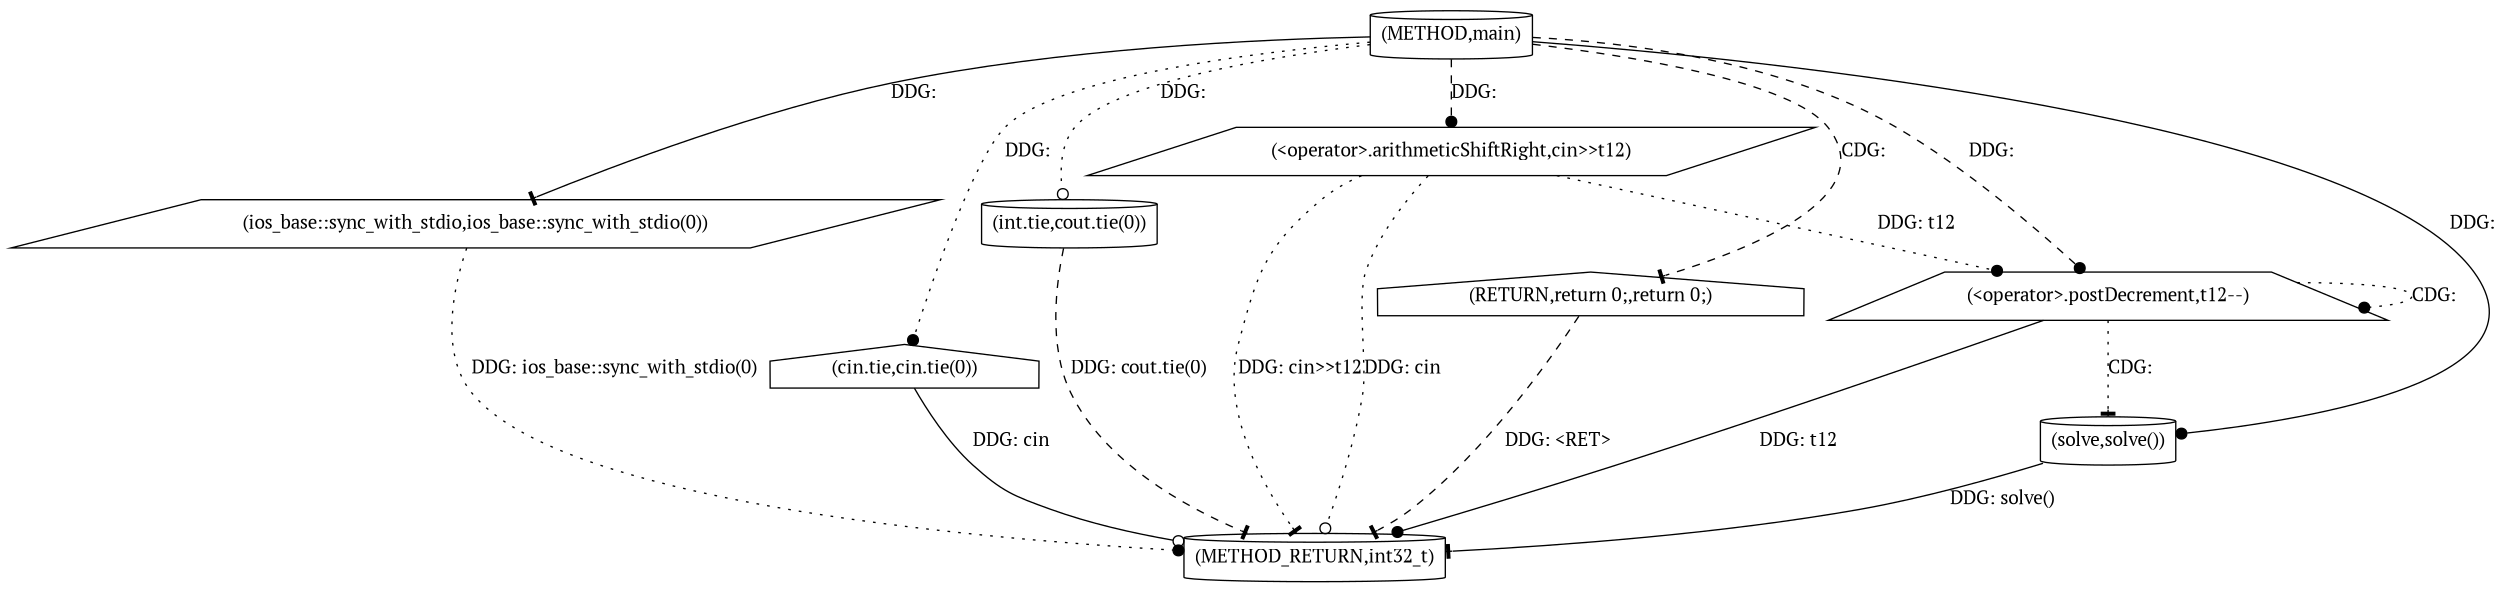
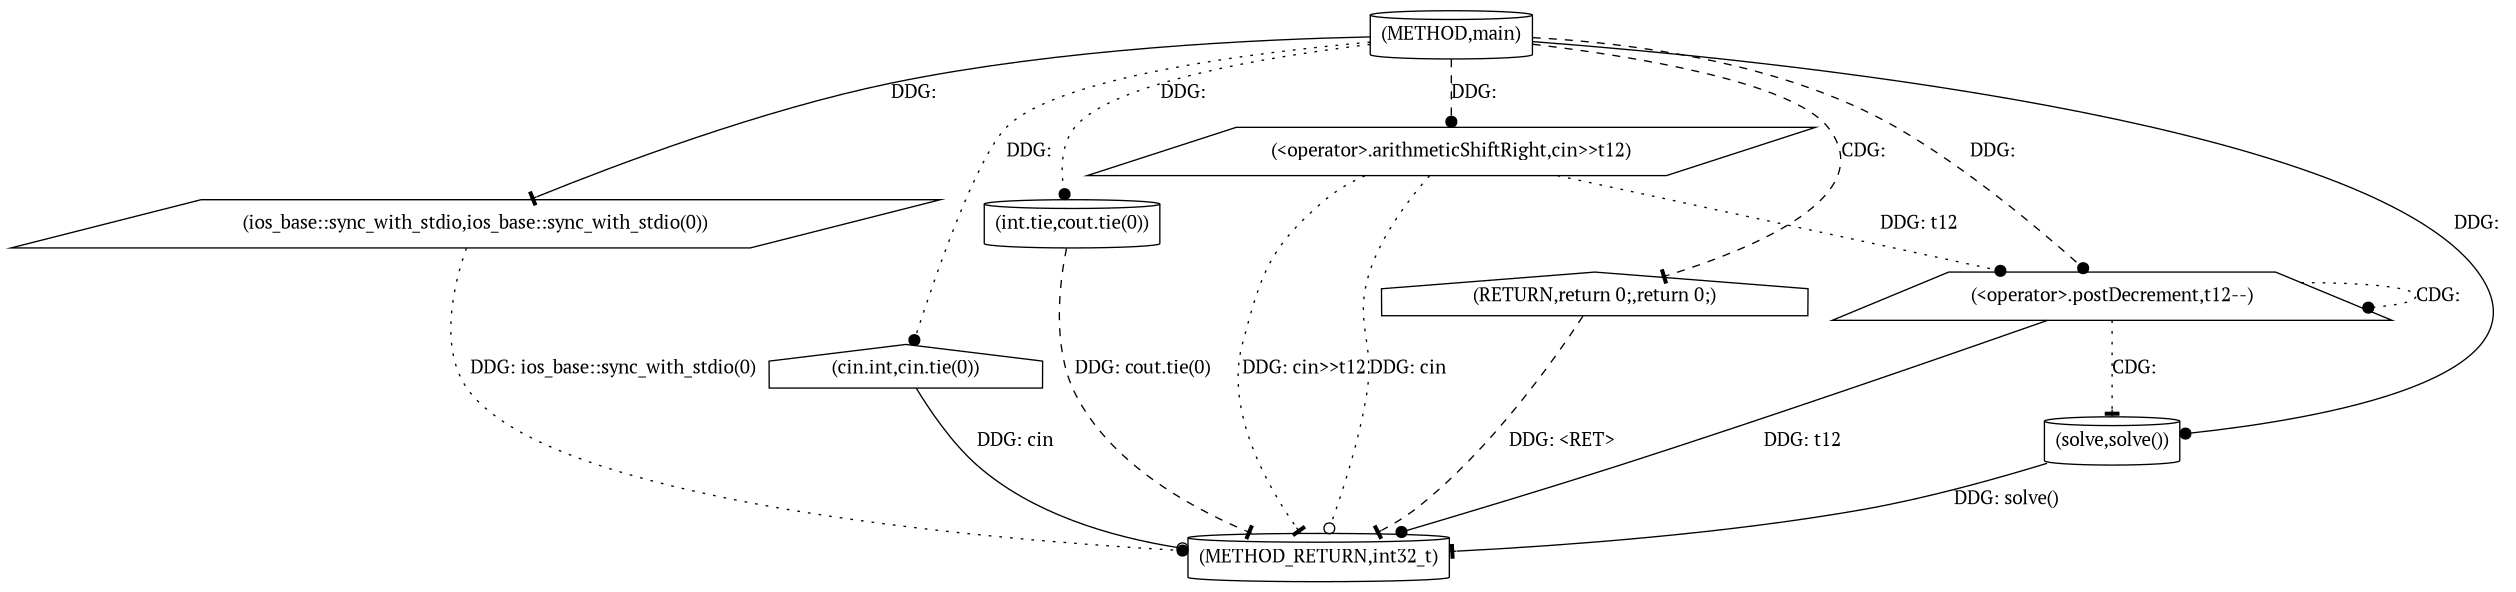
(1186, 77) -> (1186, 77)
(905, 369) -> (906, 369)
